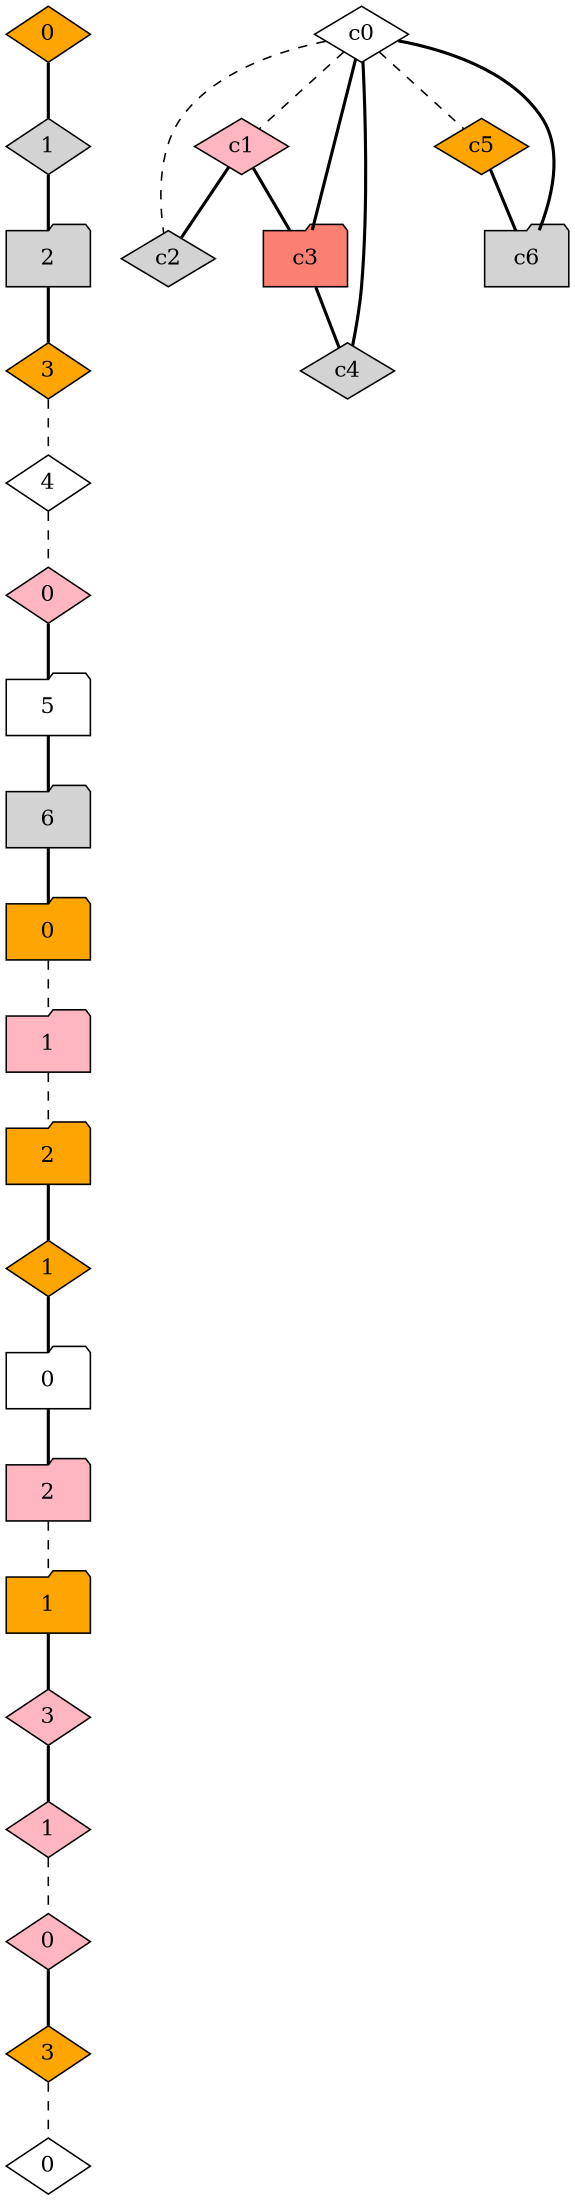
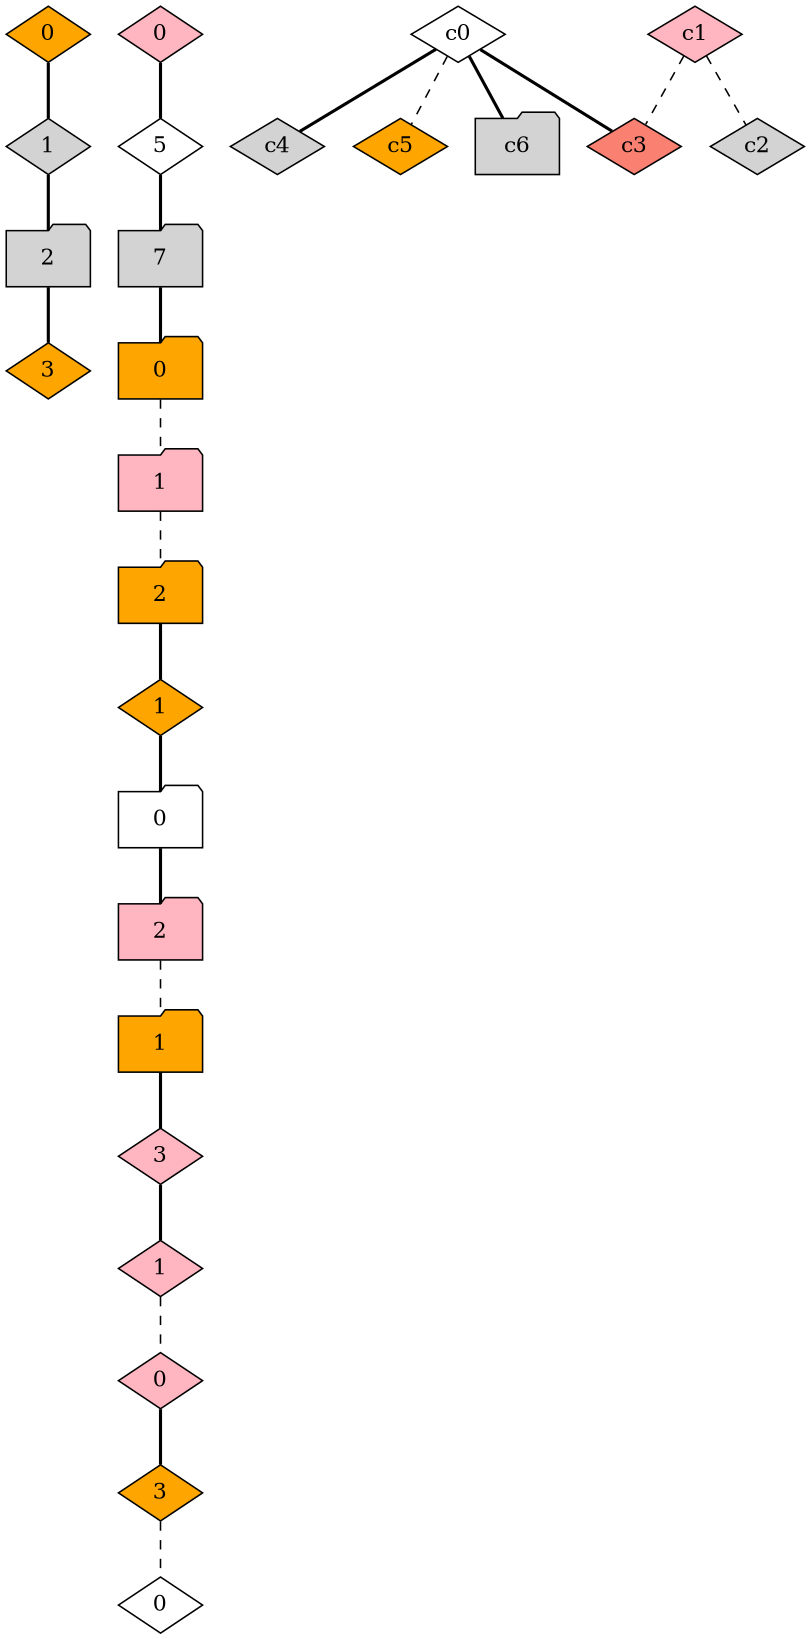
(302, 90) -> none
(197, 100) -> none
(271, 199) -> (665, 90)
(503, 200) -> none
(205, 202) -> (726, 90)
(305, 259) -> (634, 146)
(328, 318) -> none
(48, 483) -> none
(48, 707) -> (161, 146)
(48, 820) -> (161, 259)
